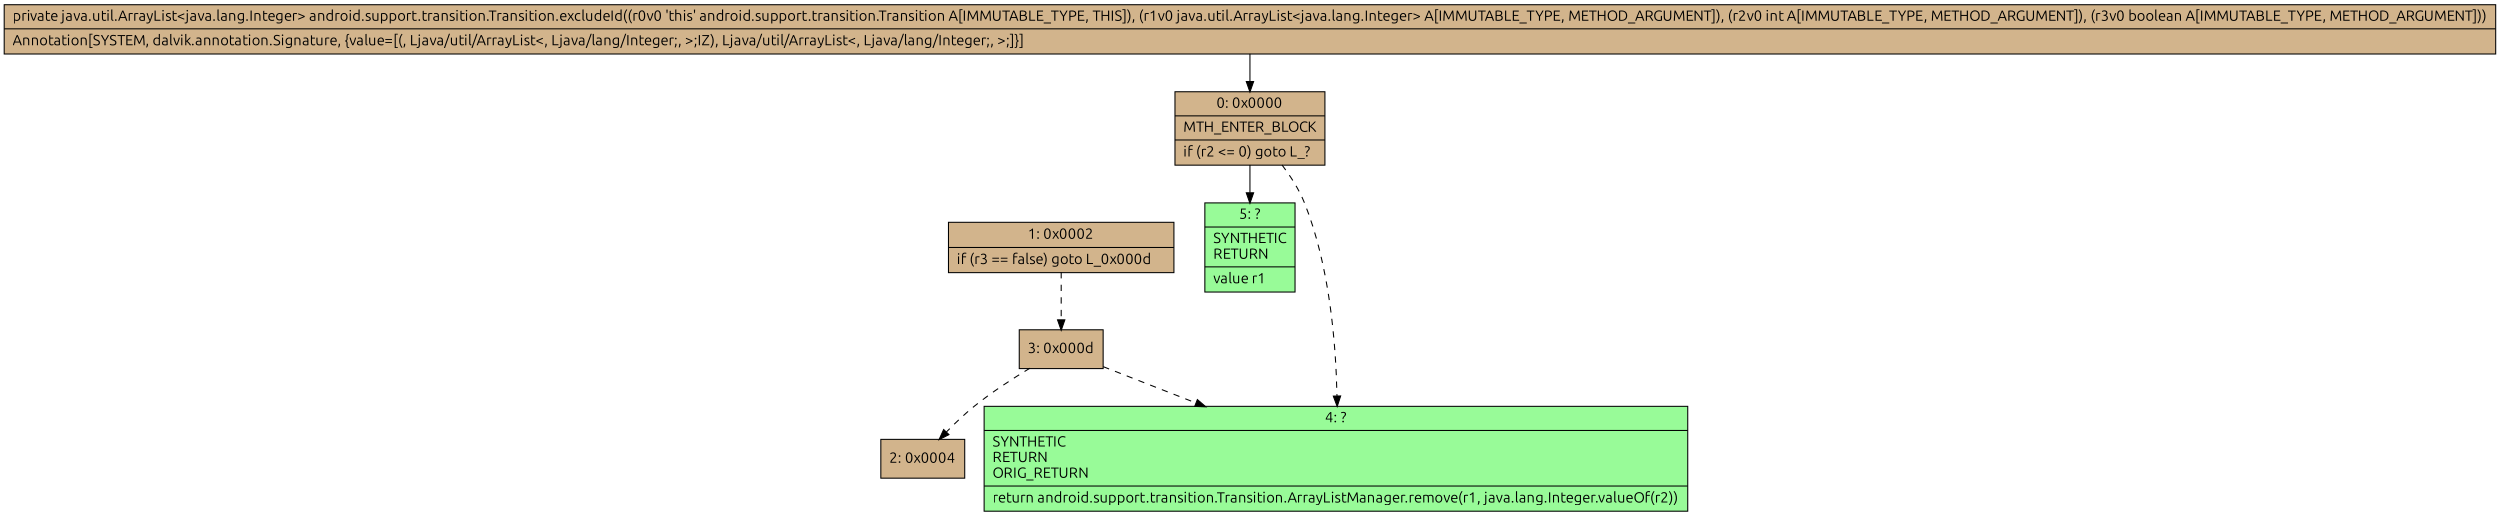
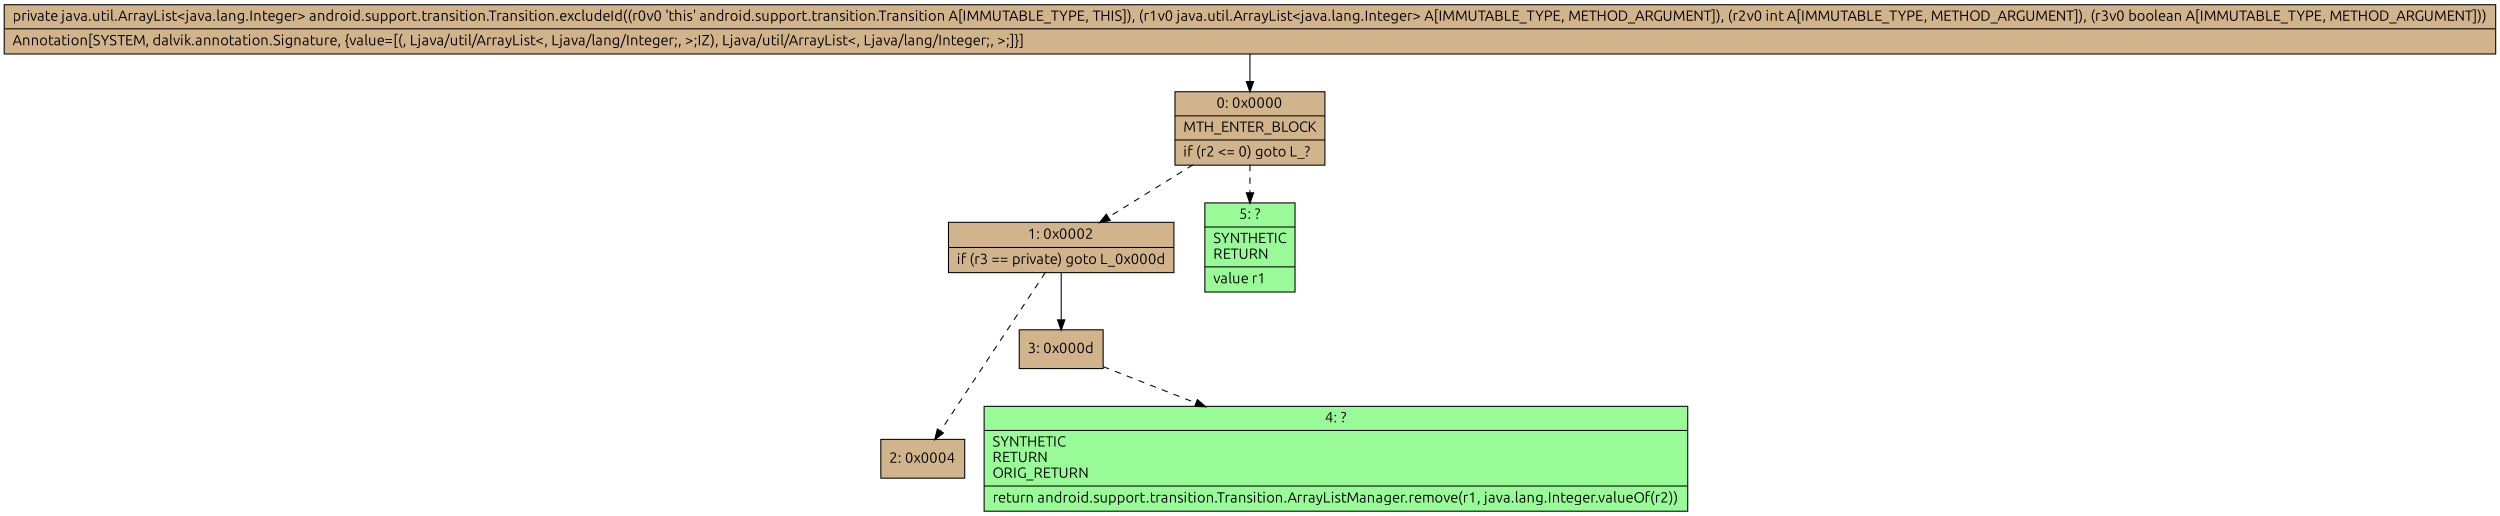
(1250, 179) -> (1250, 179)
(1054, 260) -> (1061, 260)
(1325, 276) -> (1151, 191)
(1061, 296) -> (1061, 296)
(986, 397) -> (993, 352)
